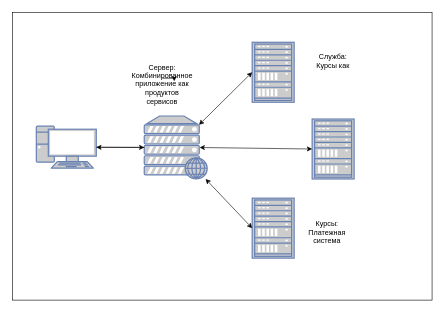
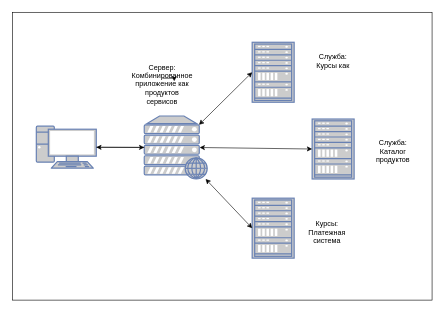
none -> (393, 147)
